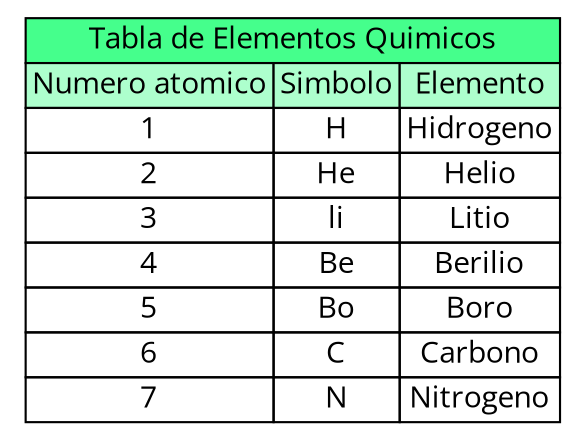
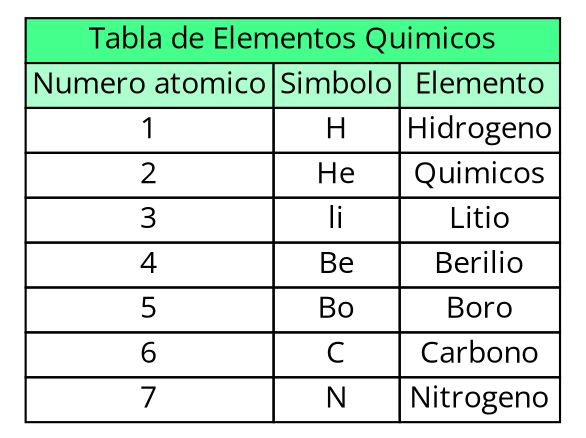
(480, 174) -> (480, 174)
